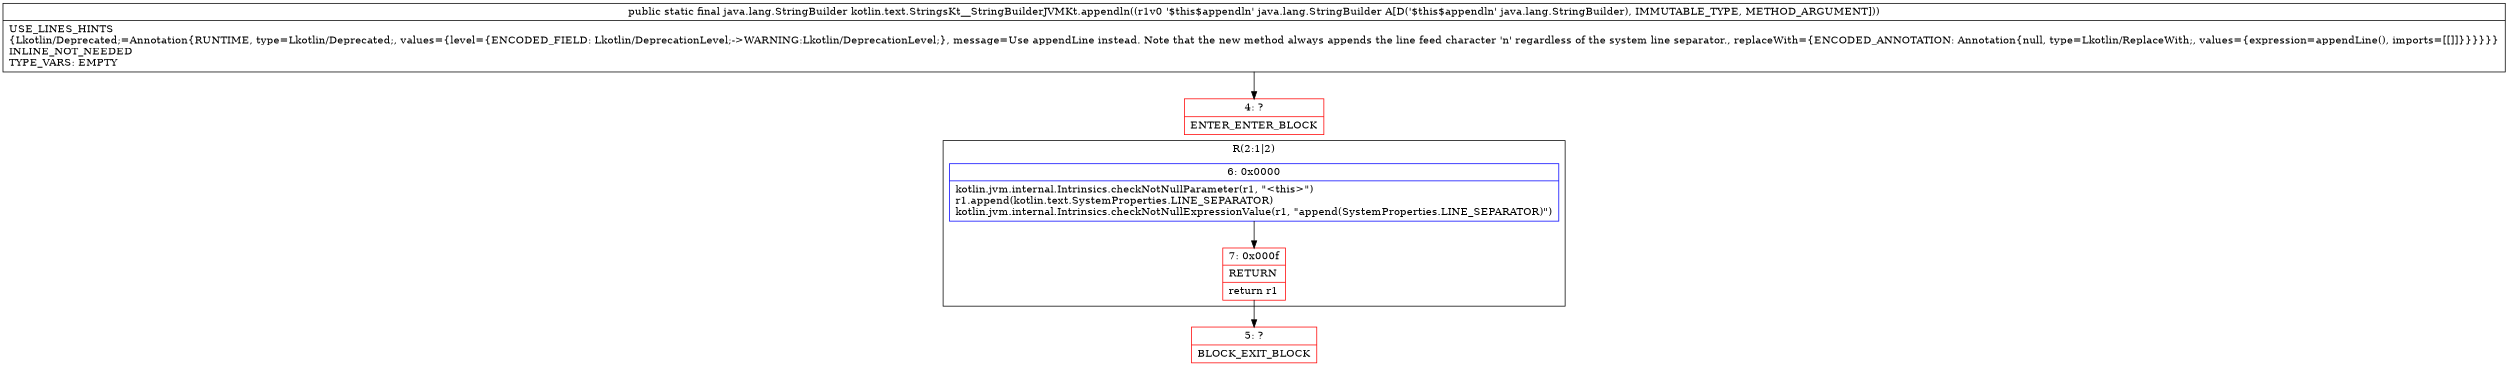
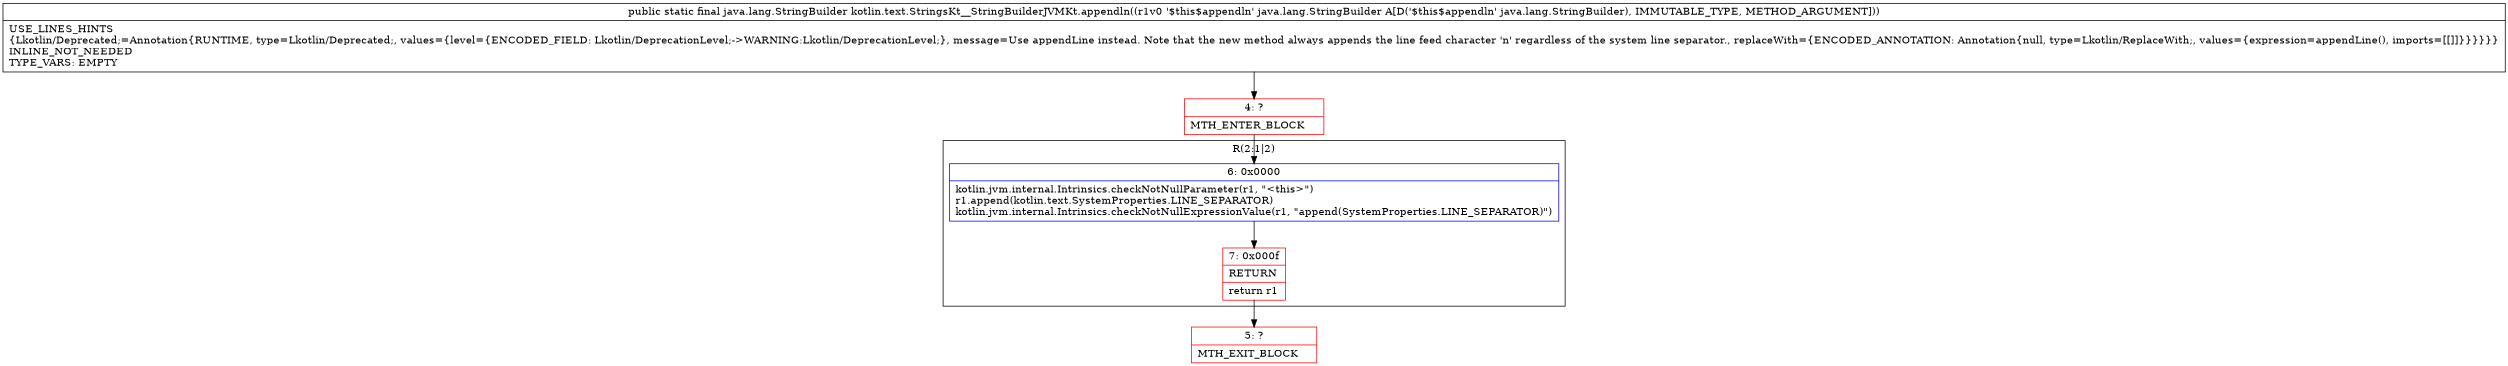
(1254, 125) -> (1248, 125)
none -> (1254, 145)
(1254, 354) -> (1248, 354)
